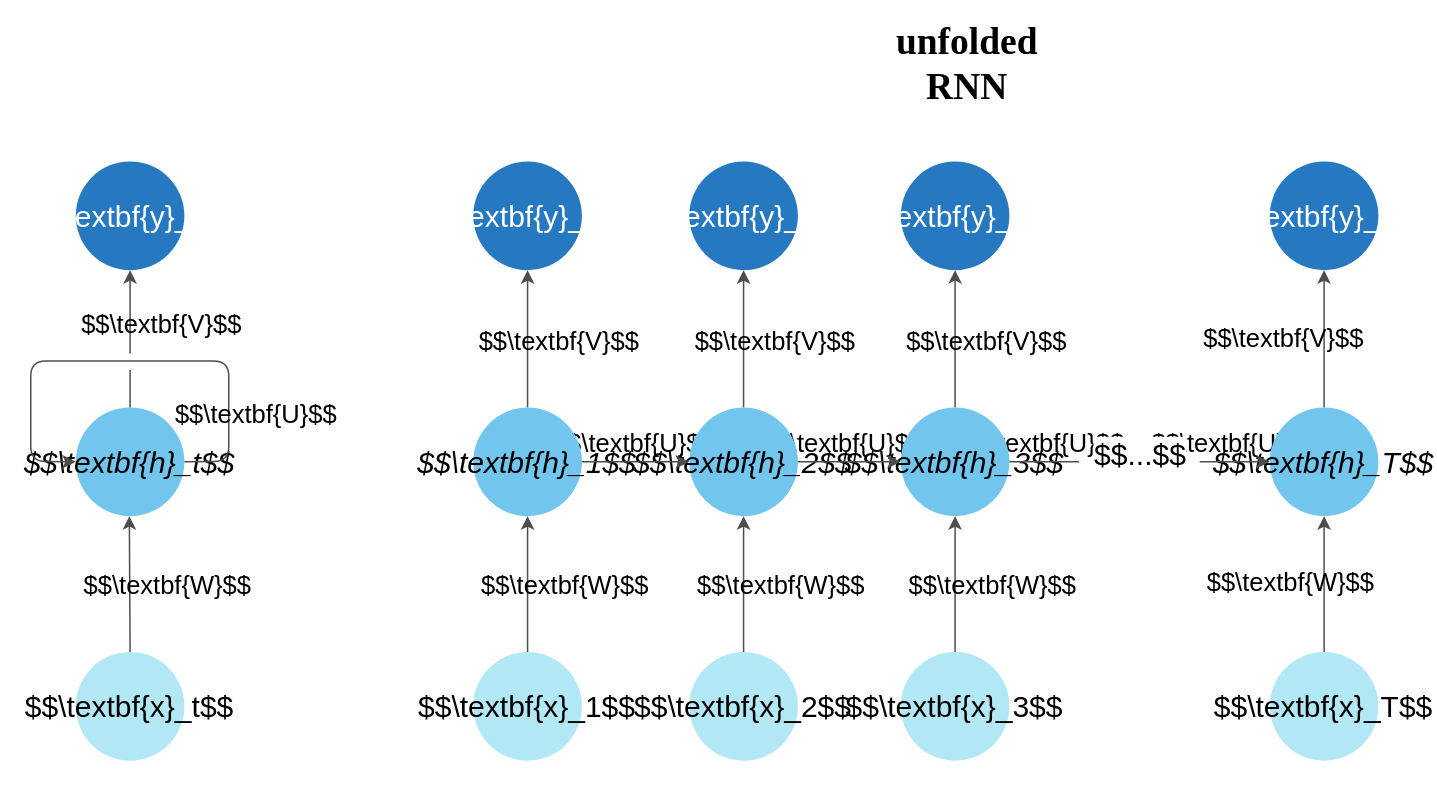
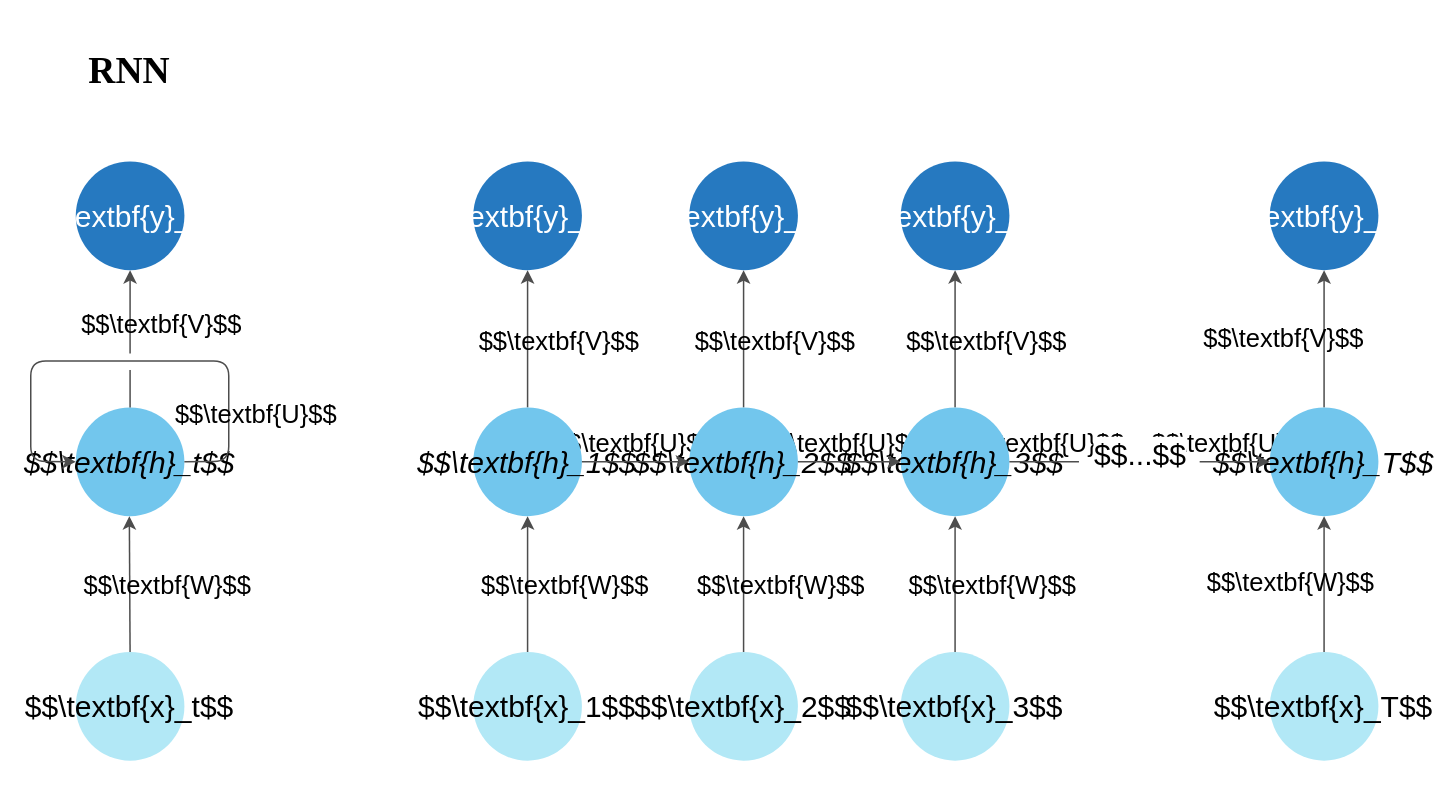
(967, 63) -> none
none -> (130, 69)
